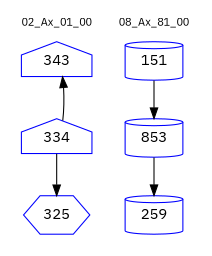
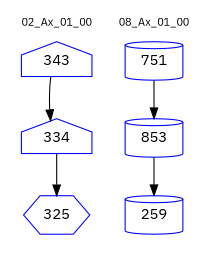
(155, 23) -> (155, 23)
(154, 61) -> (154, 61)
(64, 104) -> (50, 93)
